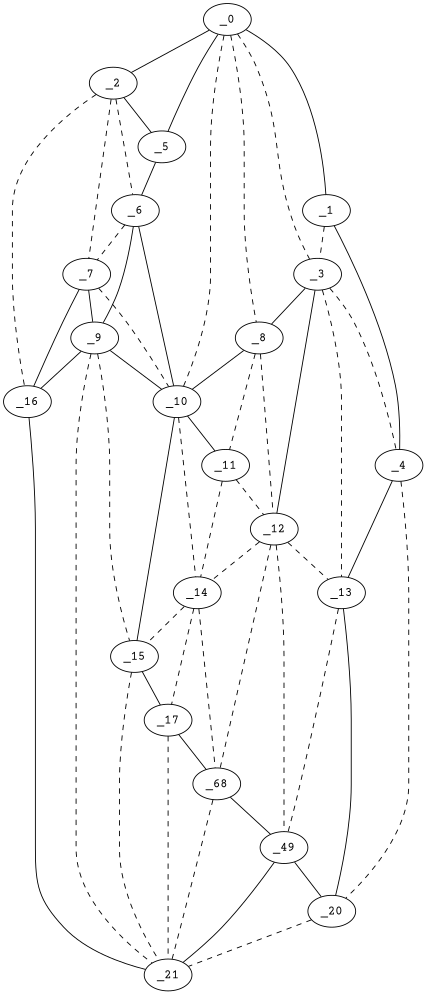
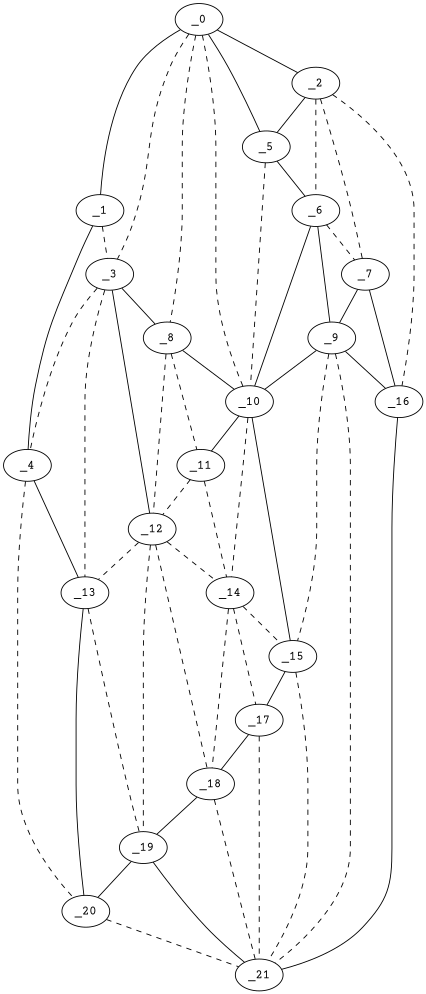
(136, 336) -> (258, 274)
(217, 784) -> (211, 784)
(284, 848) -> (143, 848)
